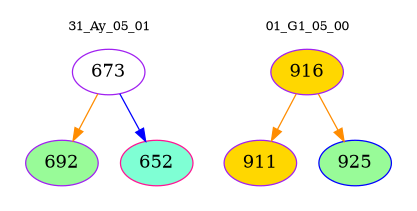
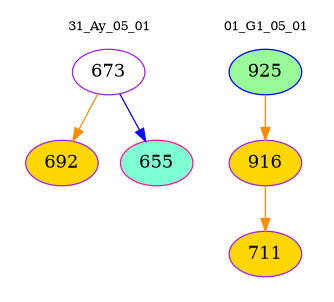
(308, 27) -> (266, 27)
(328, 112) -> (265, 111)
(62, 163) -> (62, 163)
(157, 163) -> (157, 163)
(260, 163) -> (265, 254)
